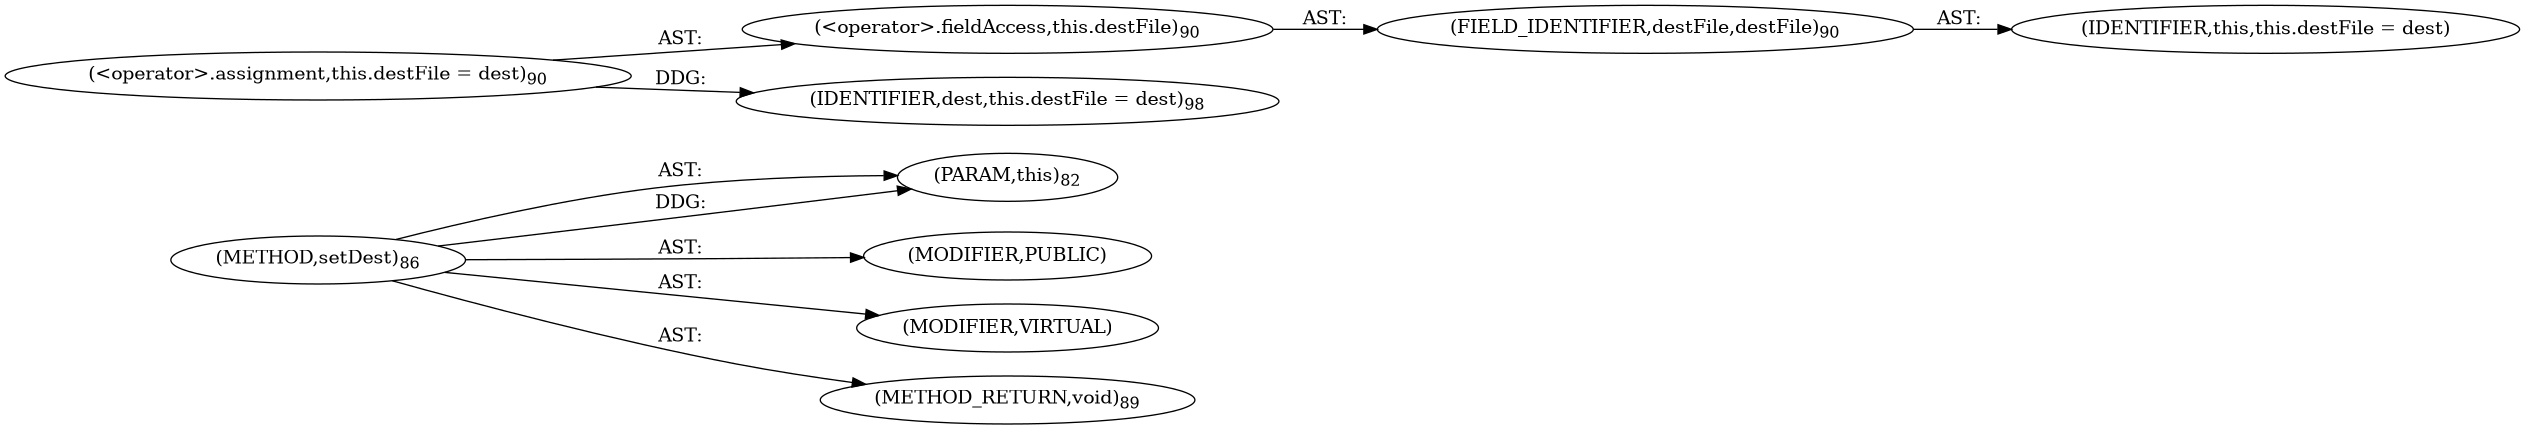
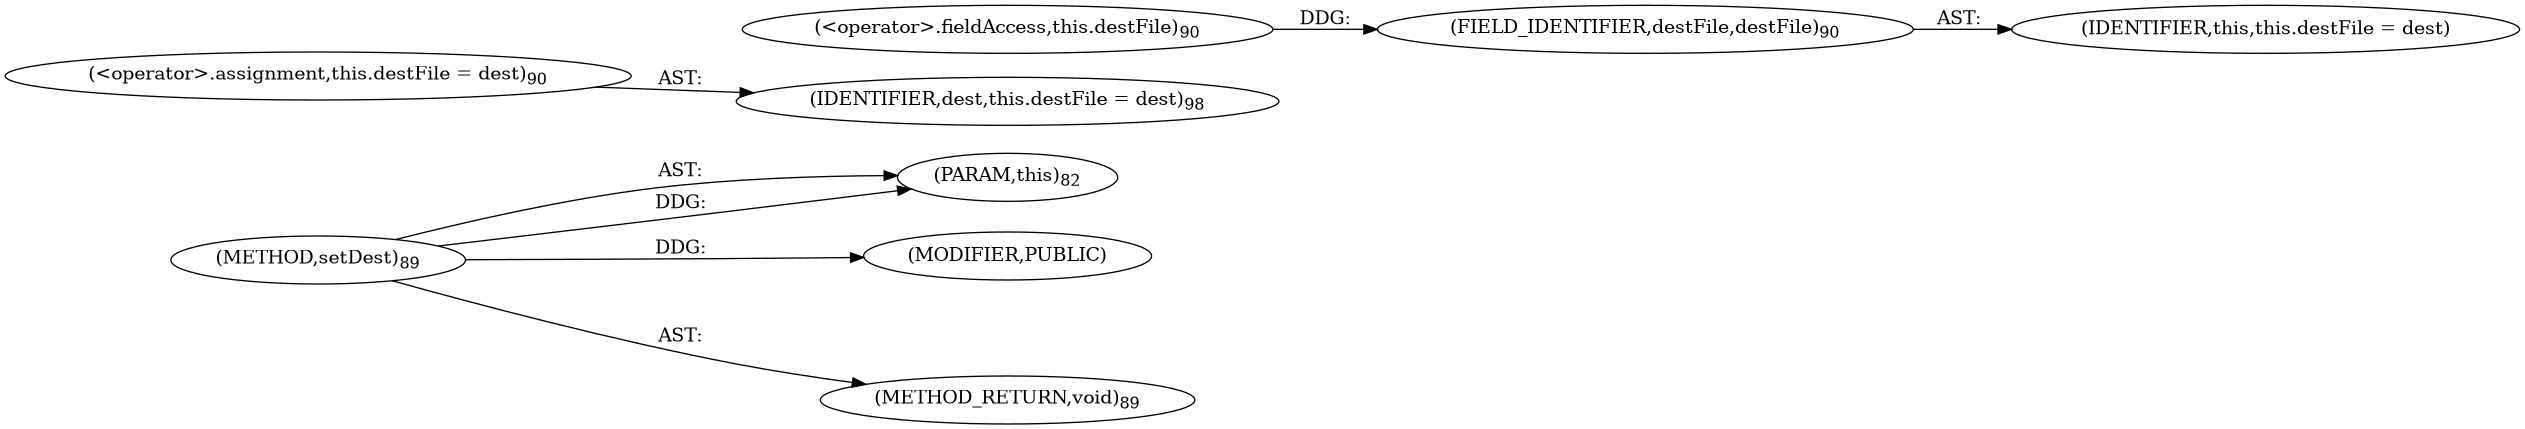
(1328, 19) -> (1328, 19)
(667, 52) -> none
(684, 79) -> (684, 79)
(684, 249) -> (684, 249)
(410, 258) -> (410, 258)
(1008, 328) -> none
